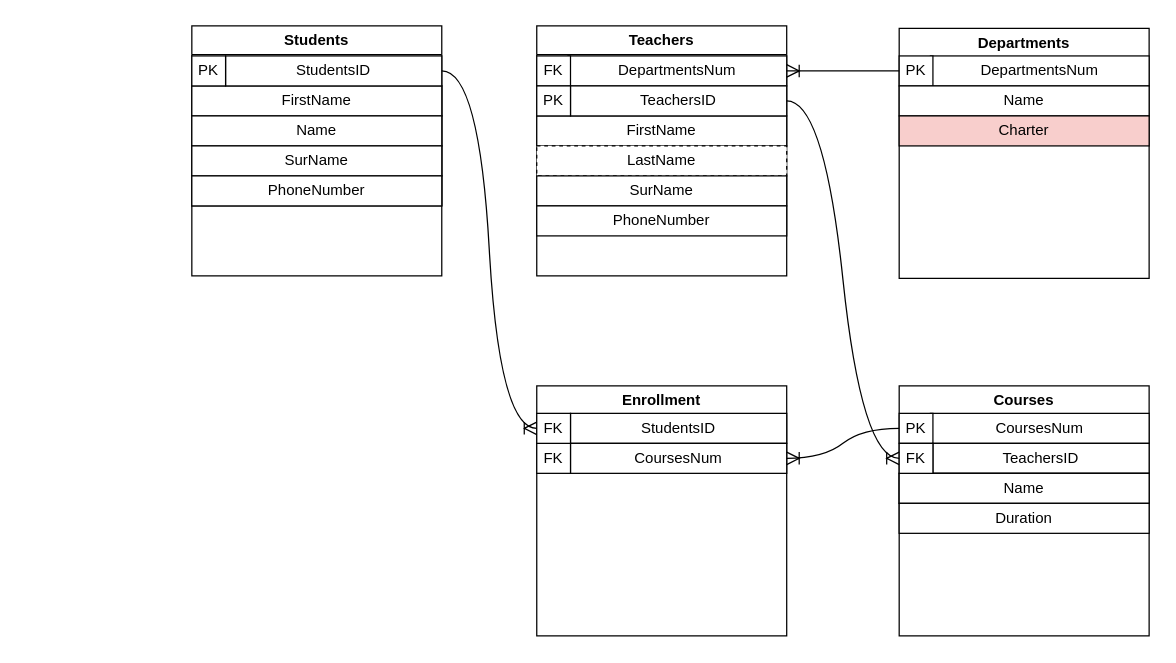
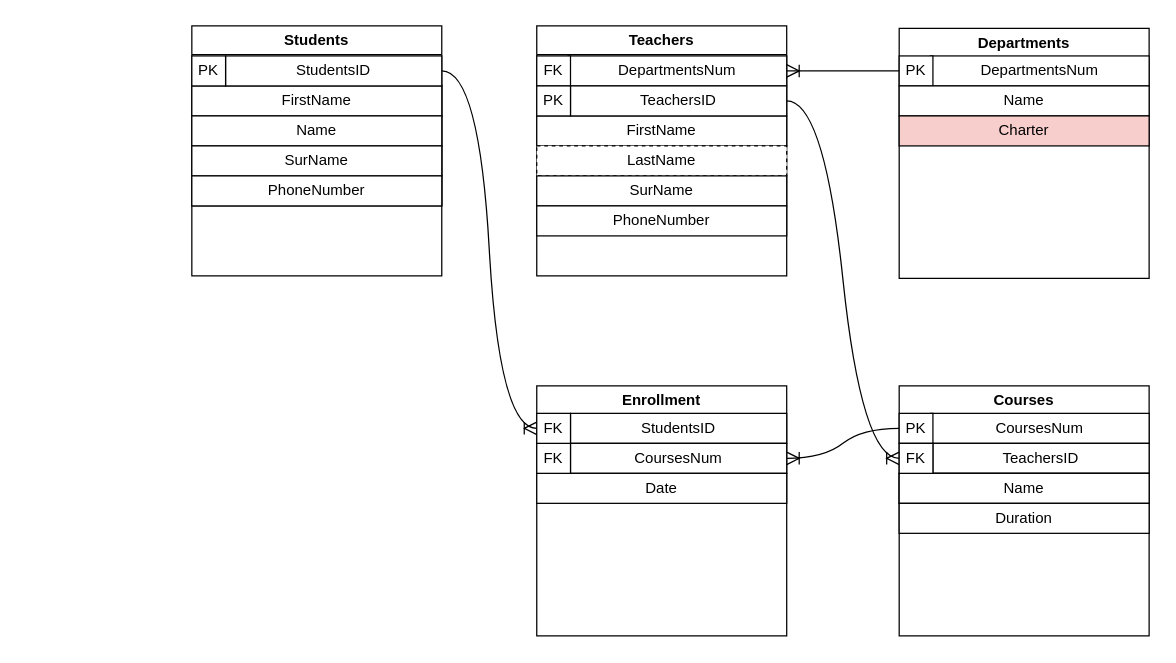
none -> (662, 488)
